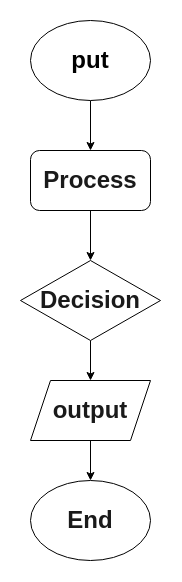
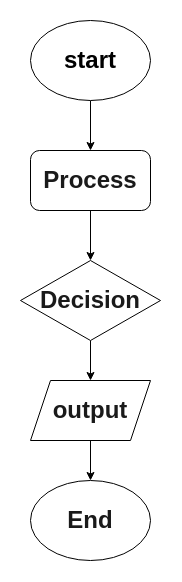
(91, 61) -> (91, 61)
